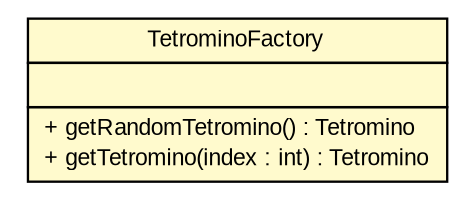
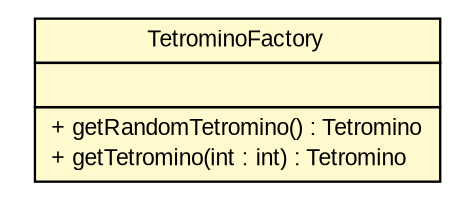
(238, 158) -> (229, 158)
